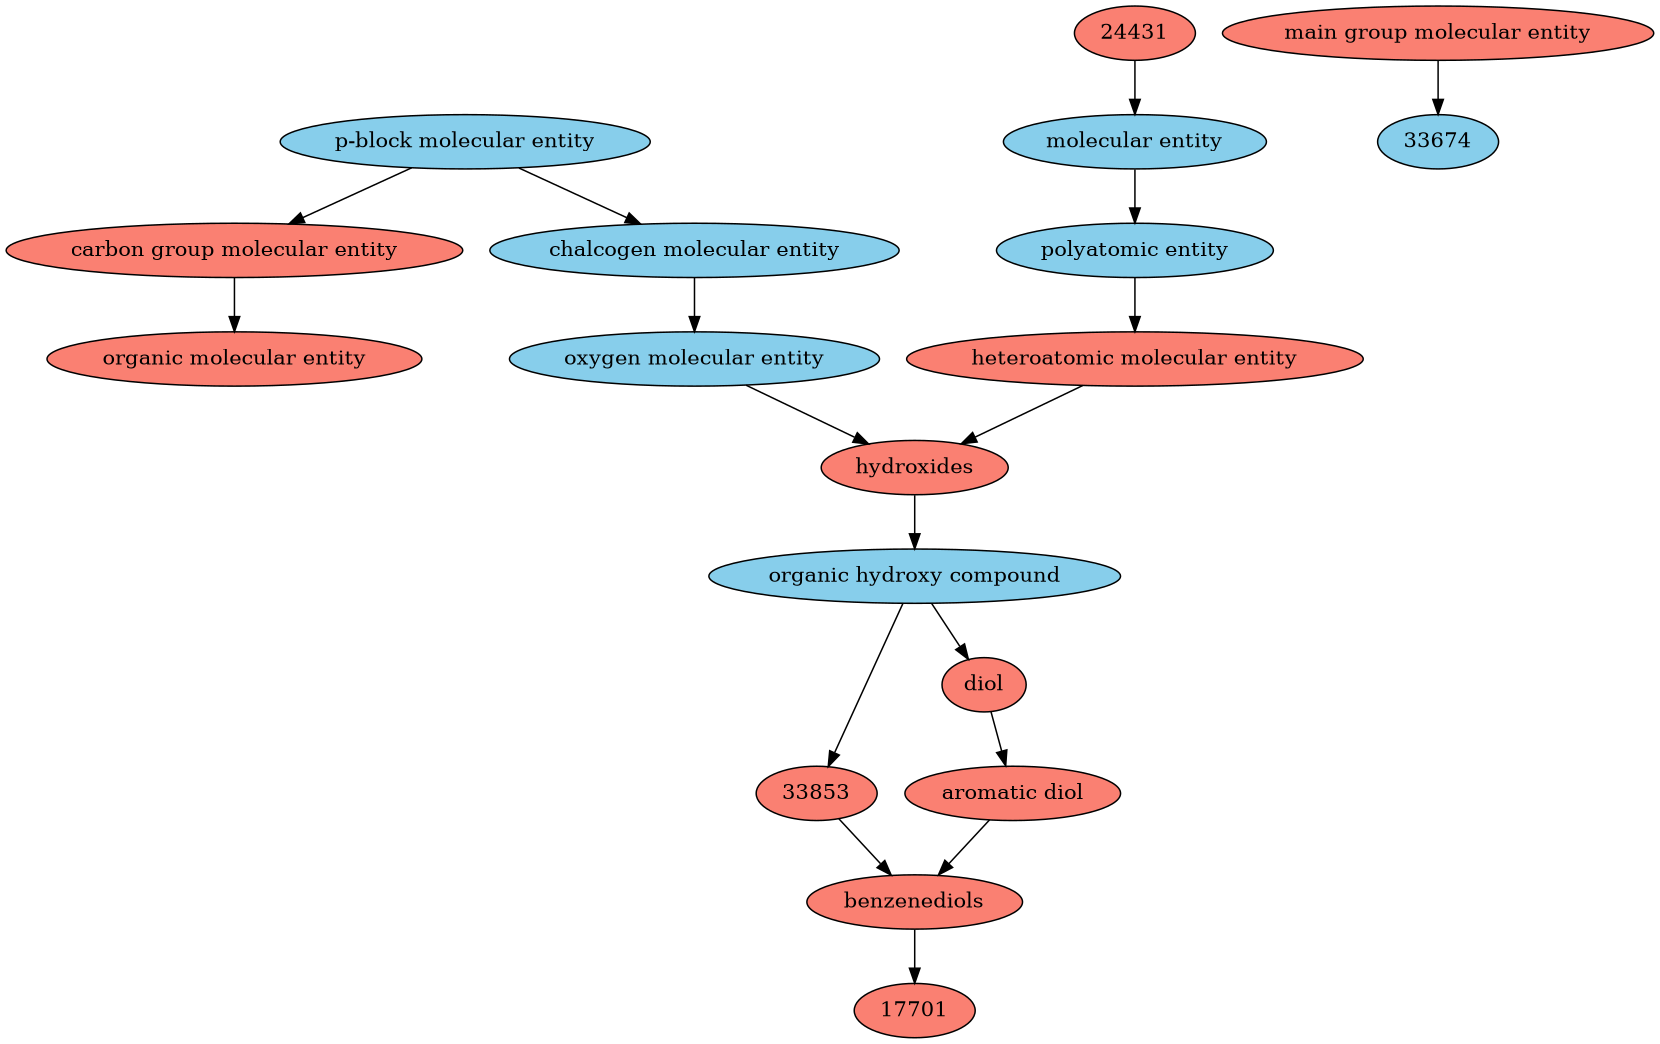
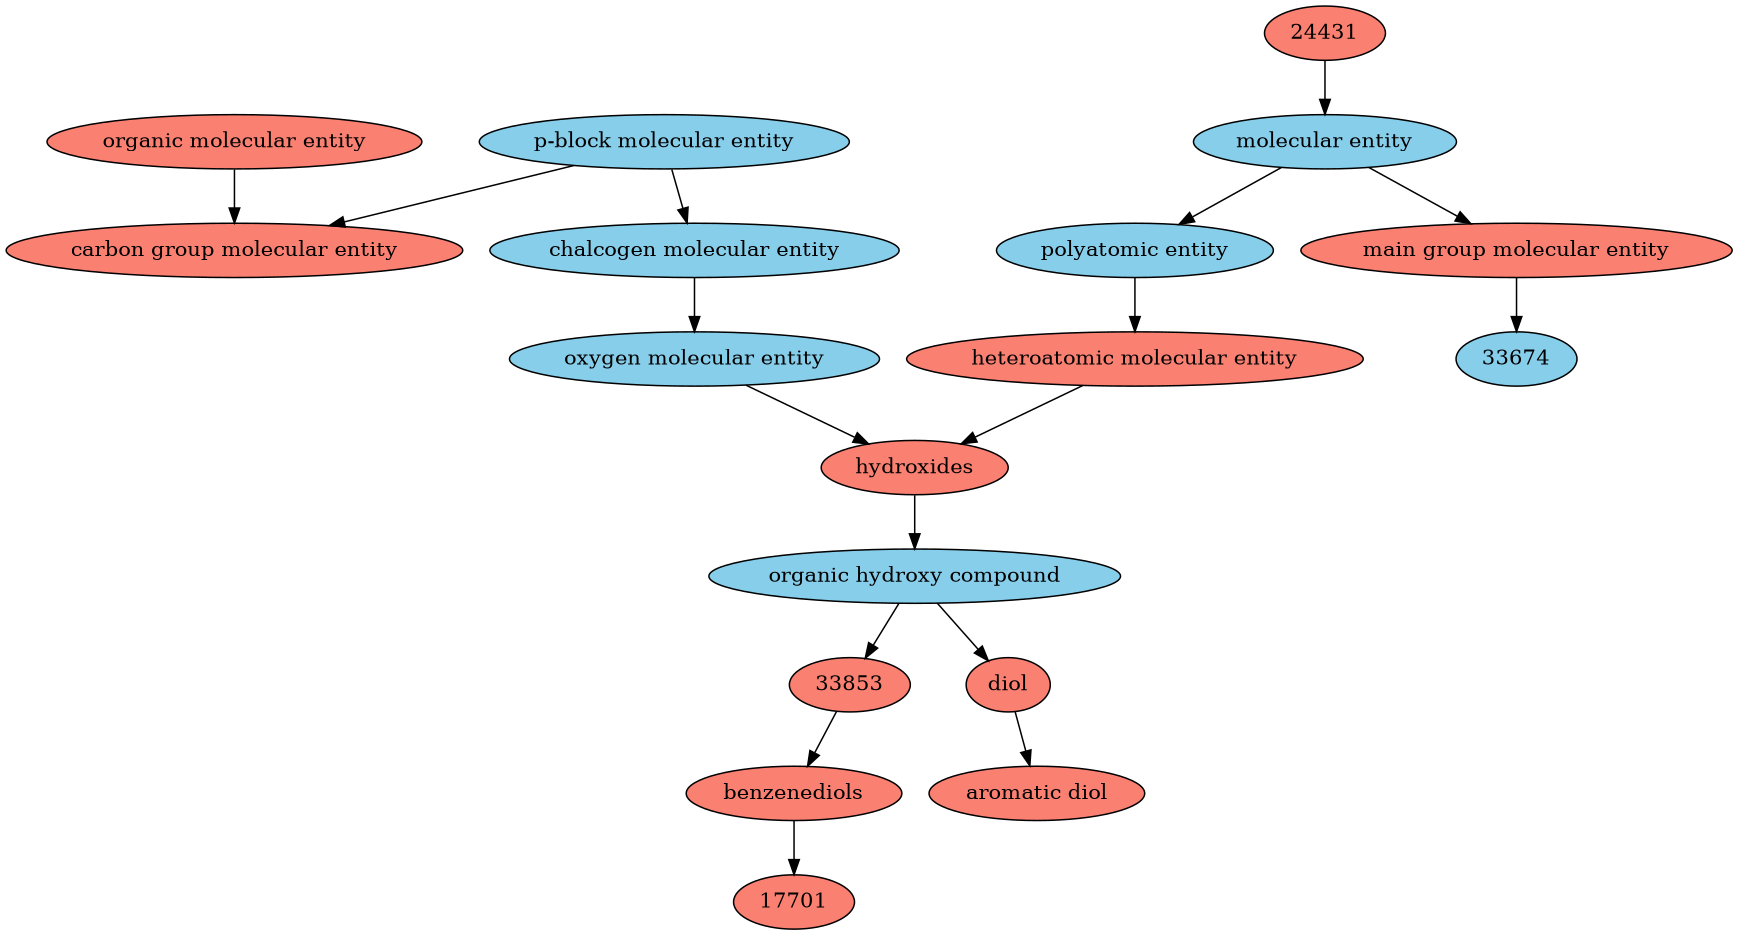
none -> (1413, 192)
(234, 297) -> (234, 189)
(969, 842) -> none
